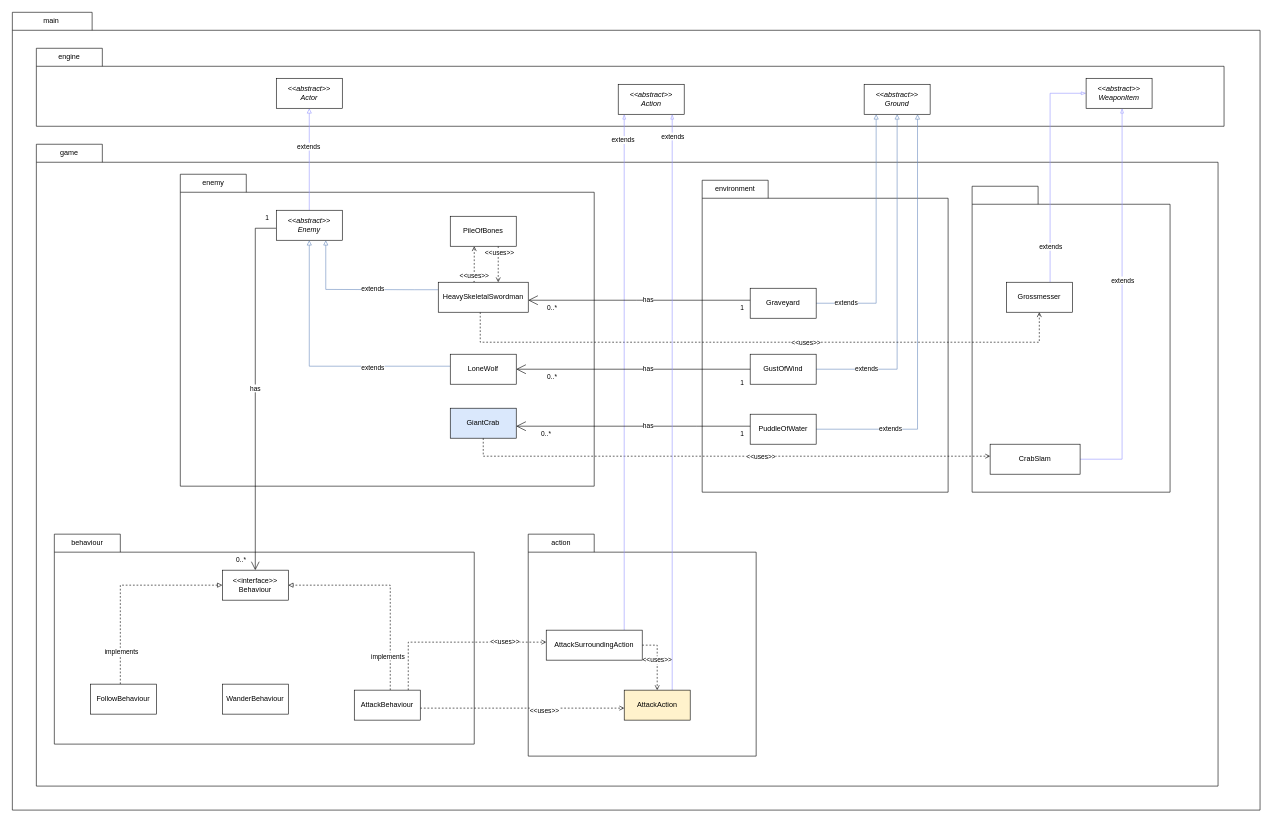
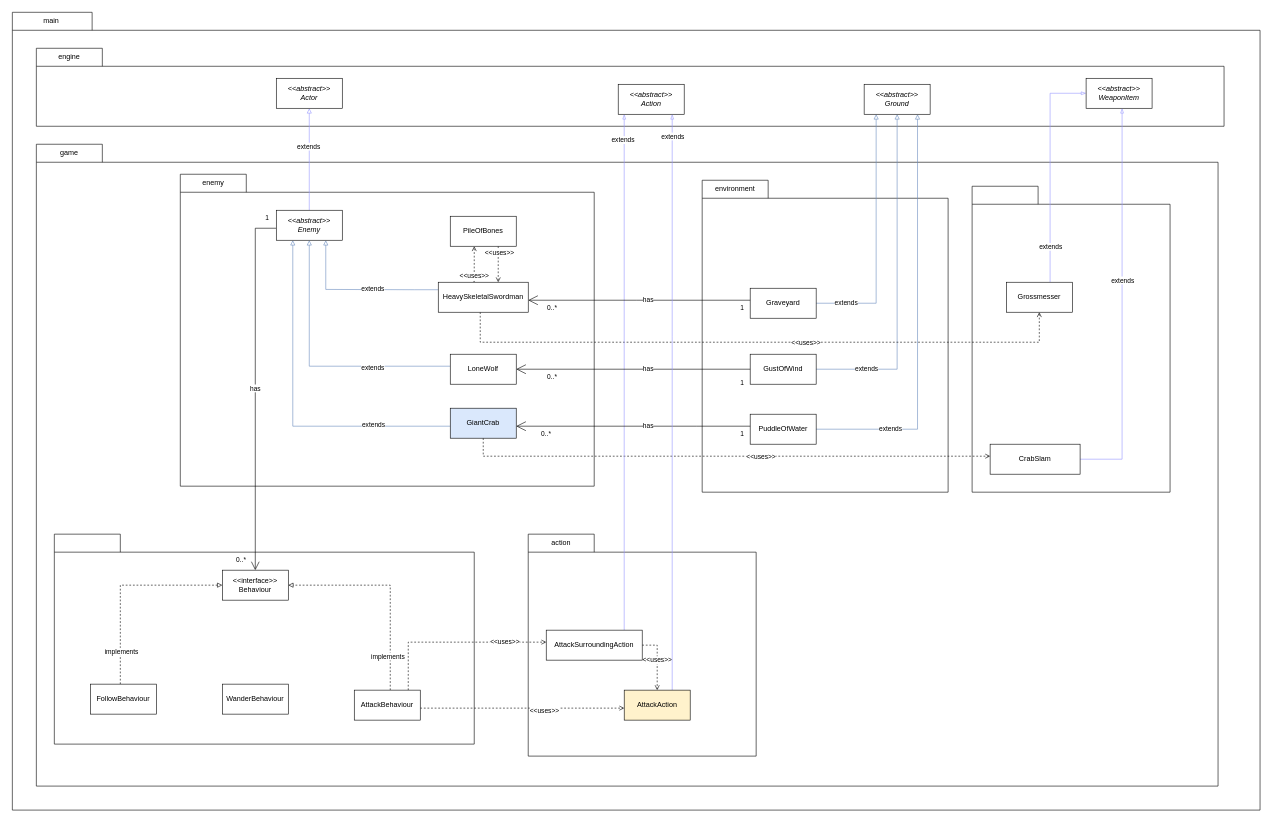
none -> (373, 426)
(87, 543) -> none
